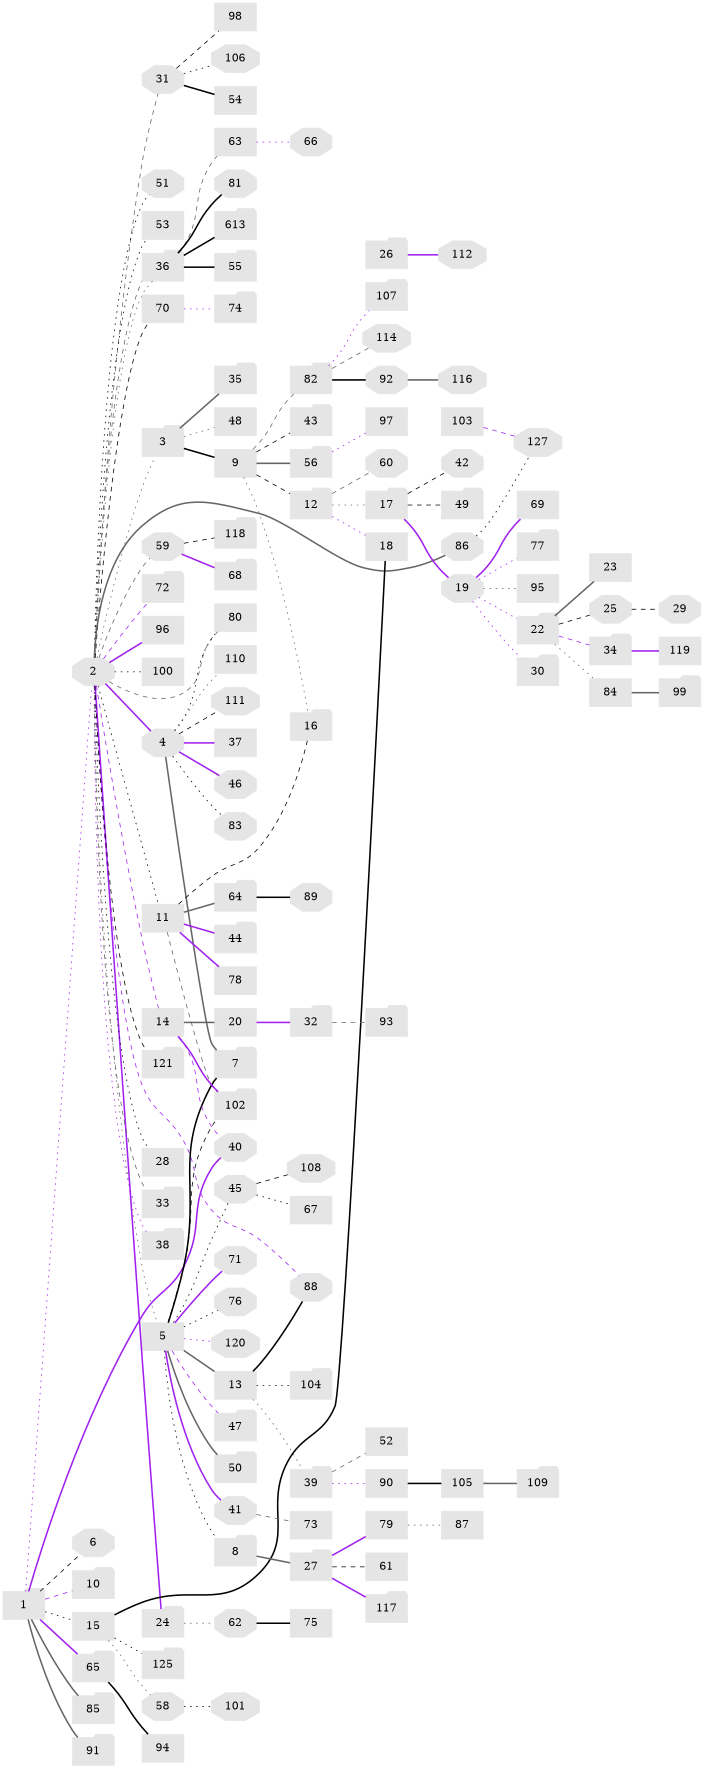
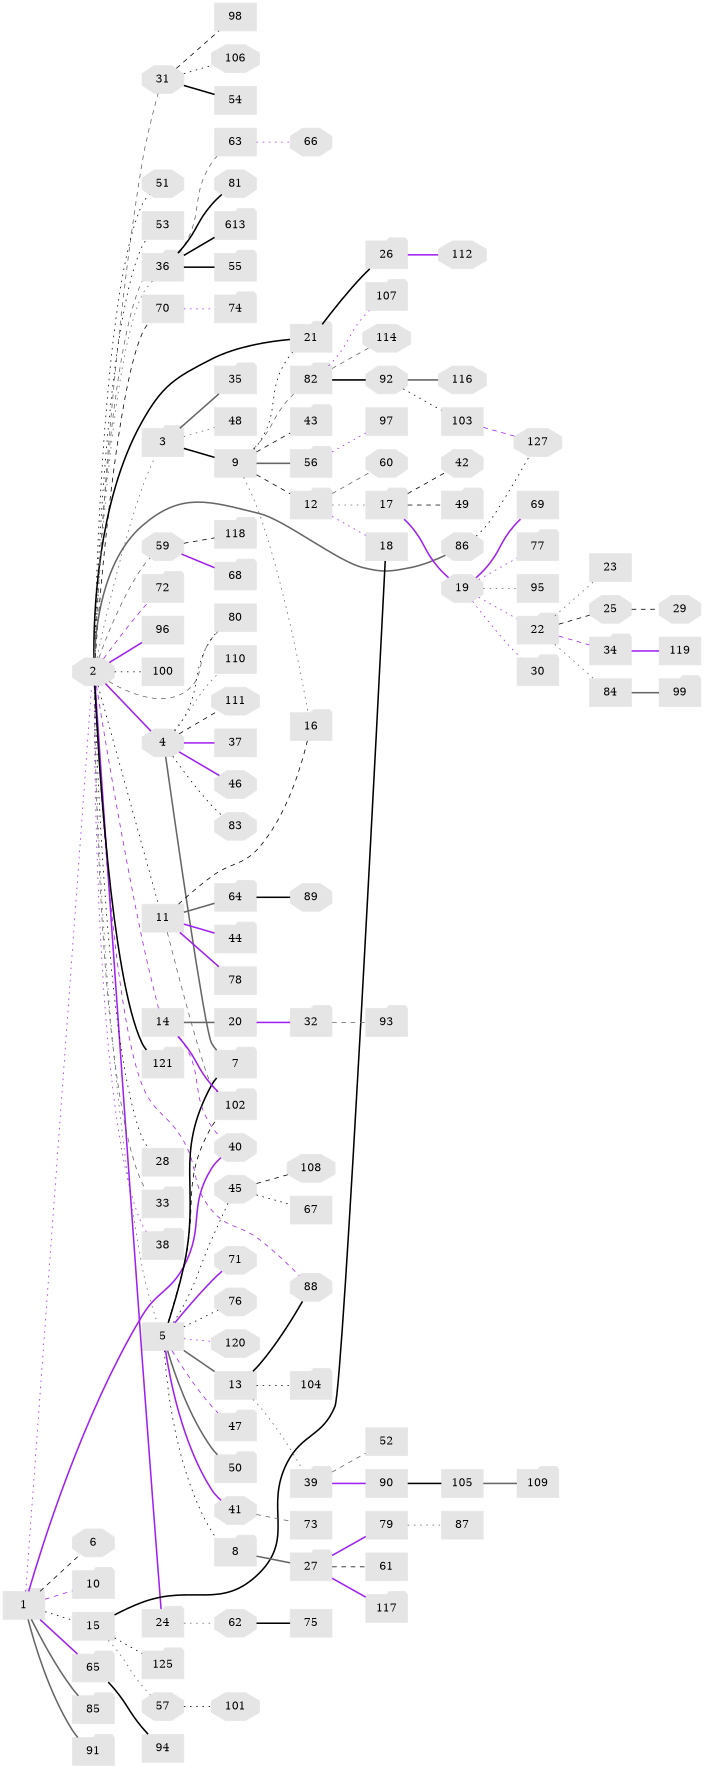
none -> (311, 338)
none -> (422, 400)
(574, 599) -> (574, 599)
(109, 870) -> (109, 870)
(349, 1483) -> (349, 1483)
(163, 1707) -> (163, 1707)
